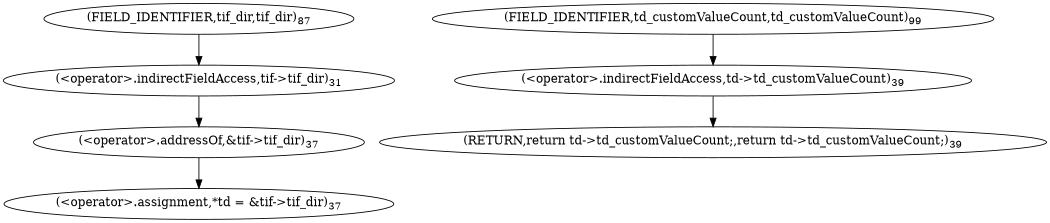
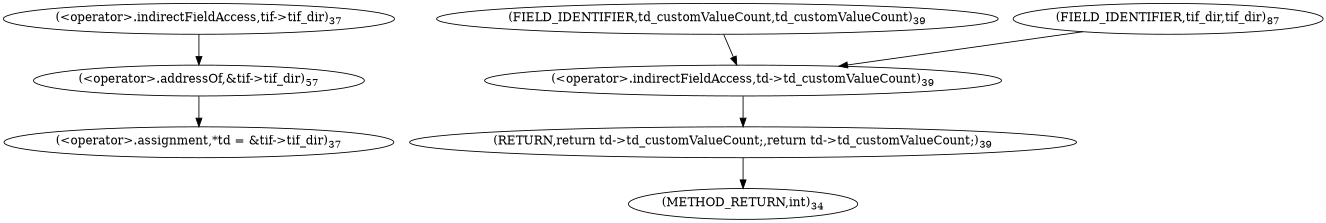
(915, 18) -> (920, 18)
(199, 45) -> (965, 48)
(336, 79) -> (336, 18)
(312, 141) -> (312, 79)
none -> (743, 204)
